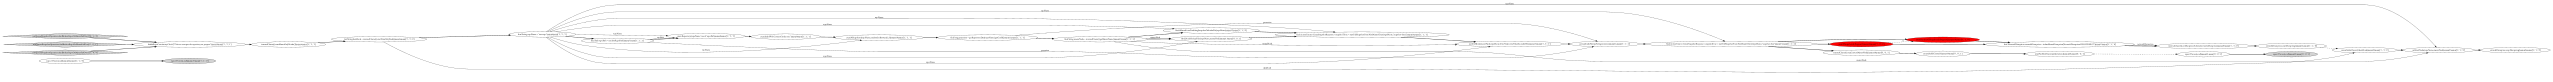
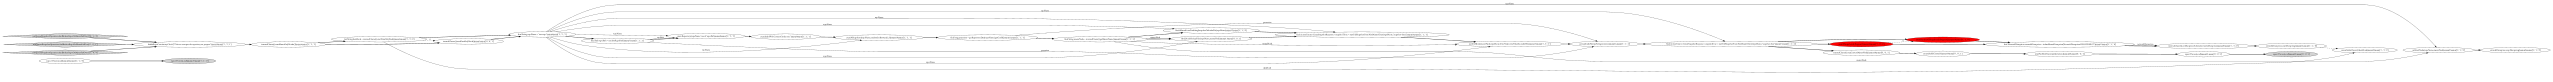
none -> (468, 41)
(2399, 50) -> none
(2135, 54) -> (2135, 54)
